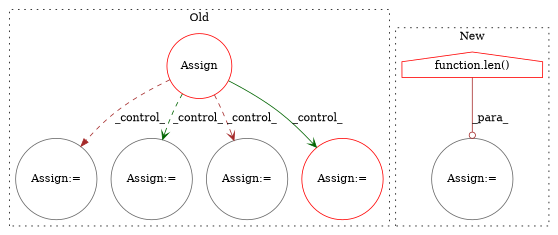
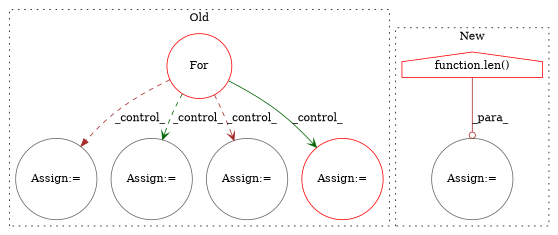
(199, 66) -> (199, 66)
